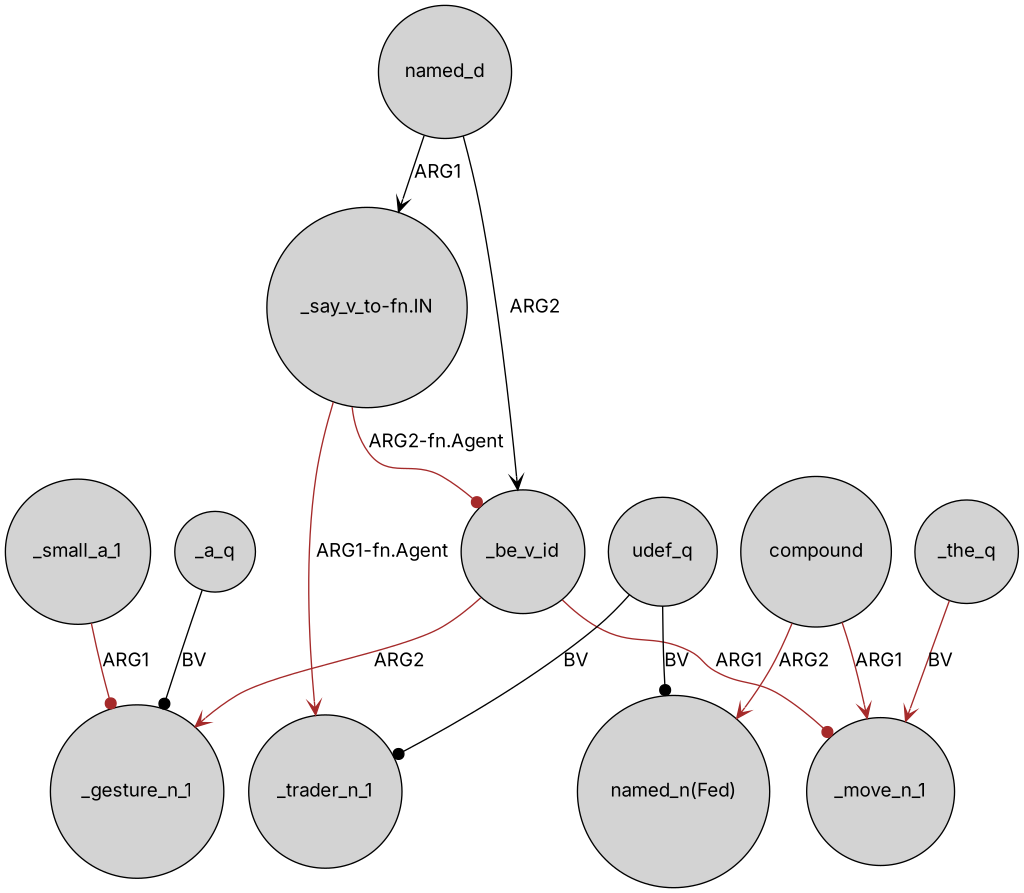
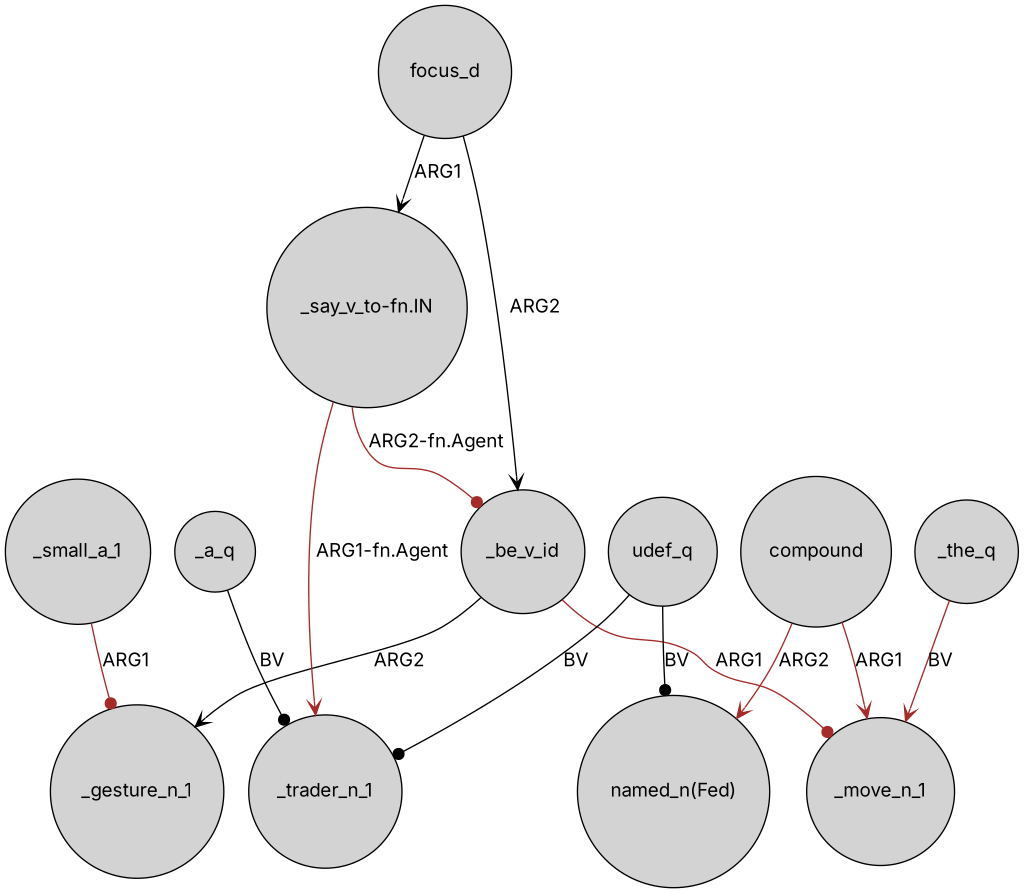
(445, 72) -> (445, 72)
(184, 644) -> (252, 654)
(344, 660) -> (344, 660)
